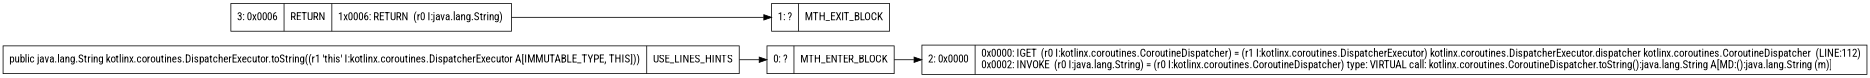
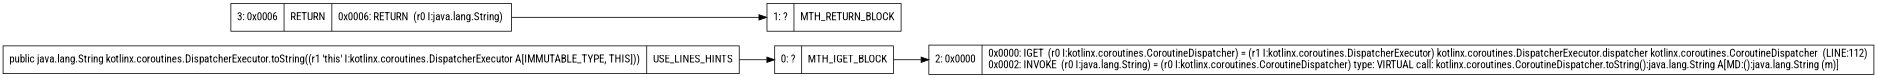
(422, 17) -> (422, 17)
(844, 17) -> (848, 17)
(844, 59) -> (848, 59)
